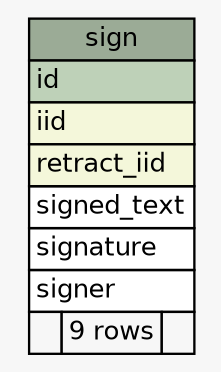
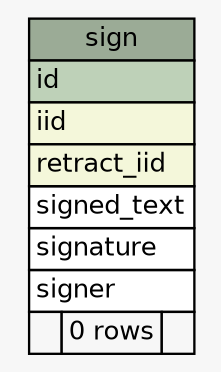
(112, 332) -> (112, 332)
